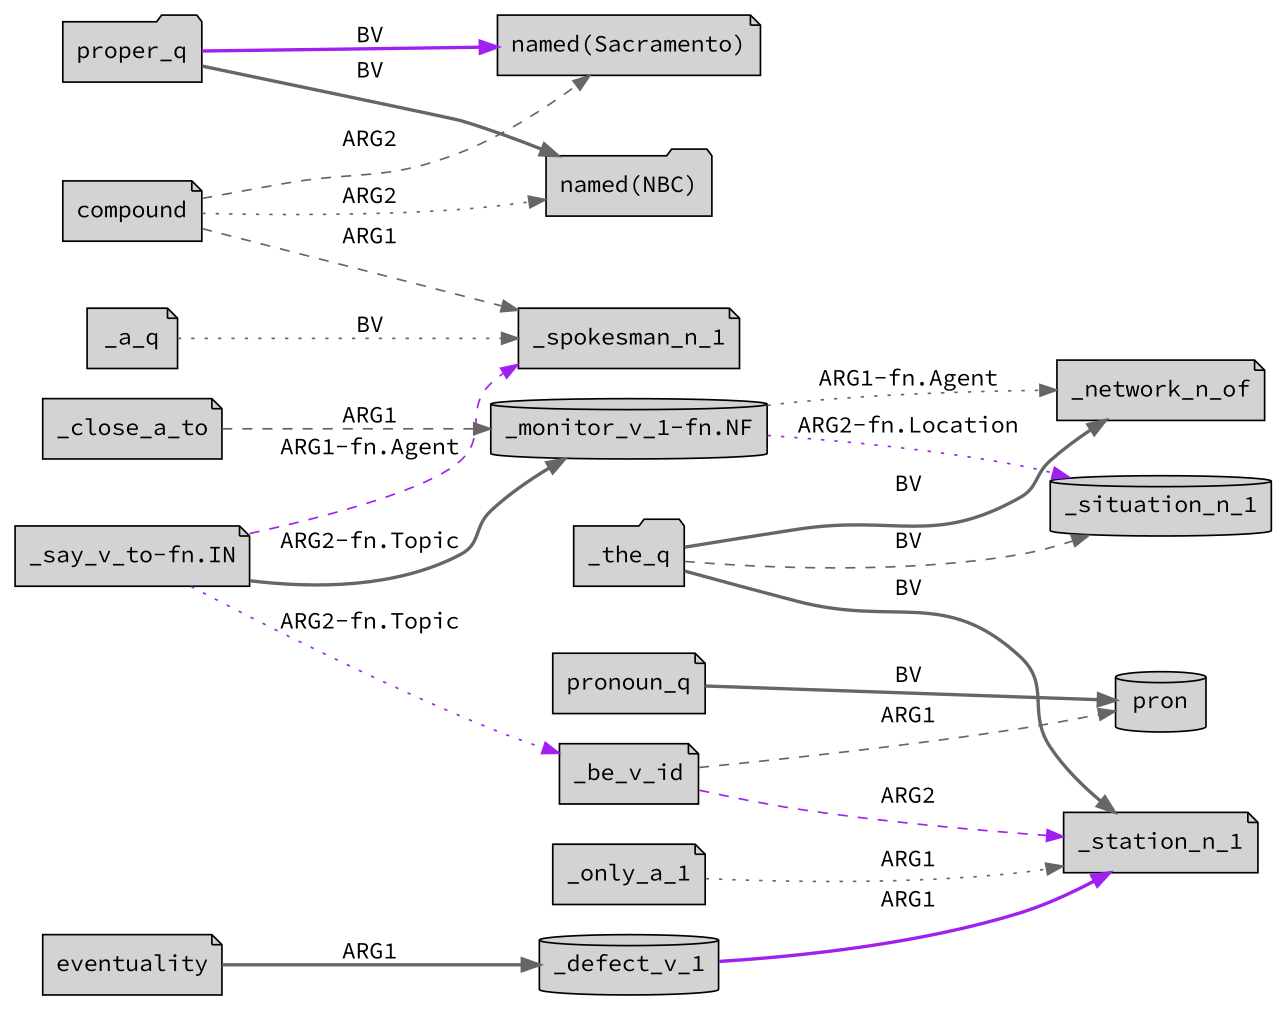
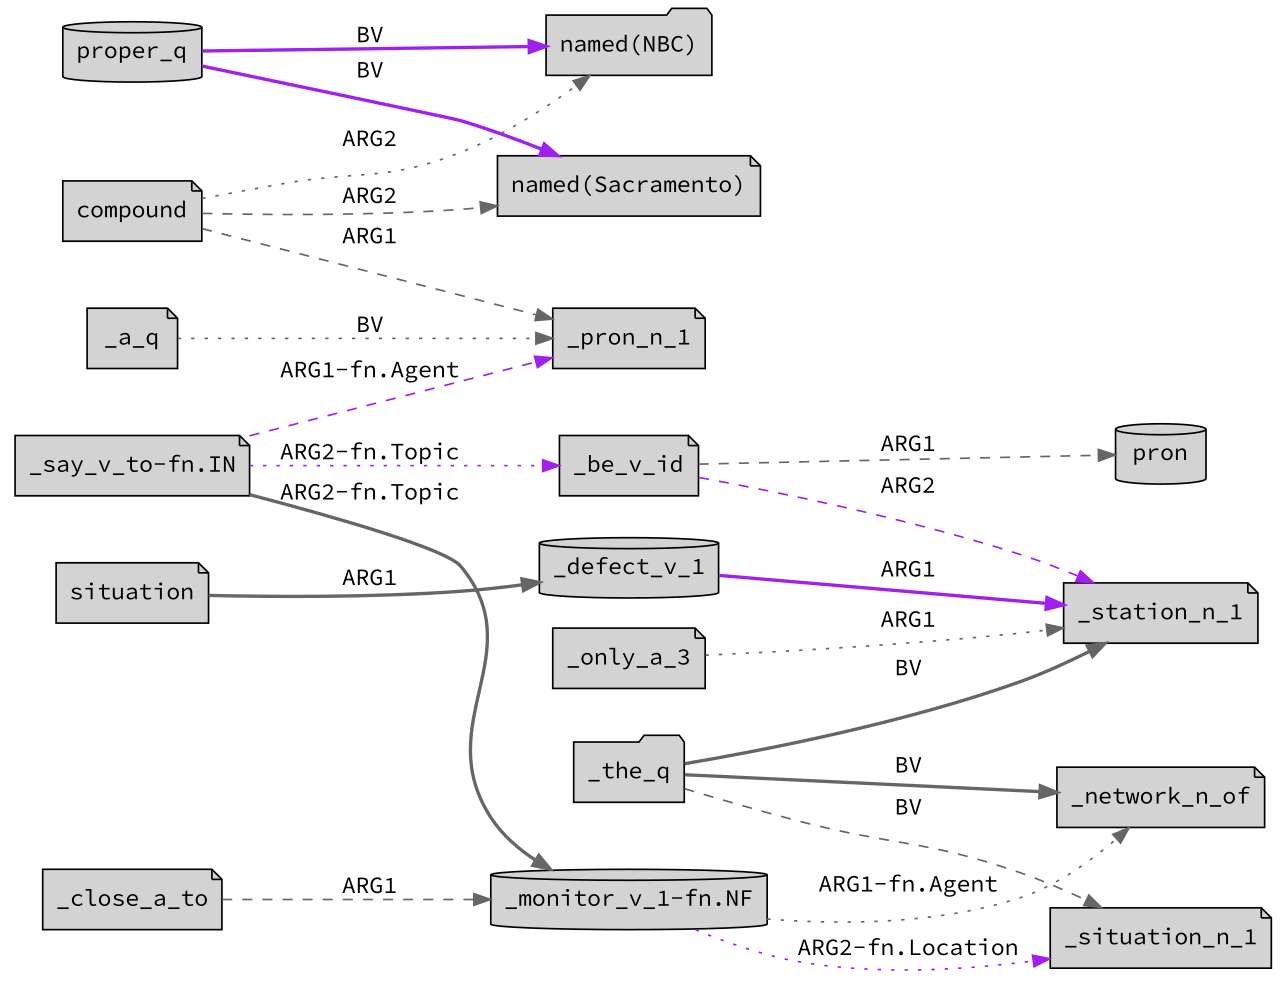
(132, 52) -> (132, 52)
(374, 102) -> (366, 49)
(629, 338) -> (629, 338)
(1161, 506) -> (1161, 938)
(629, 683) -> none
(629, 874) -> (629, 658)
(132, 965) -> (132, 593)
